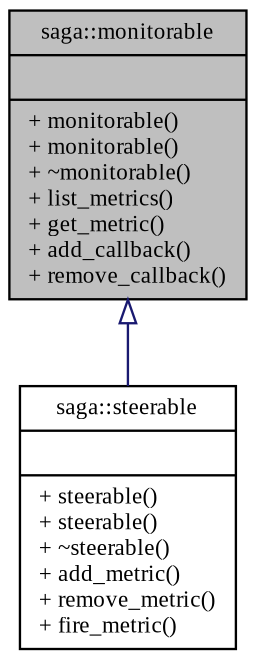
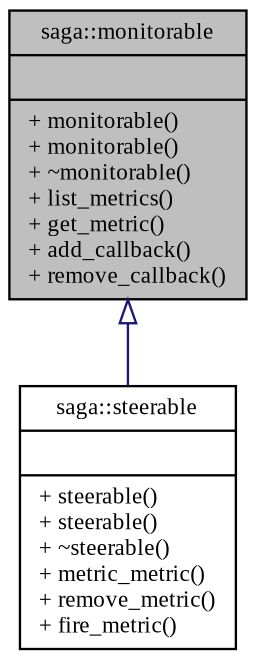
(110, 574) -> (122, 574)
